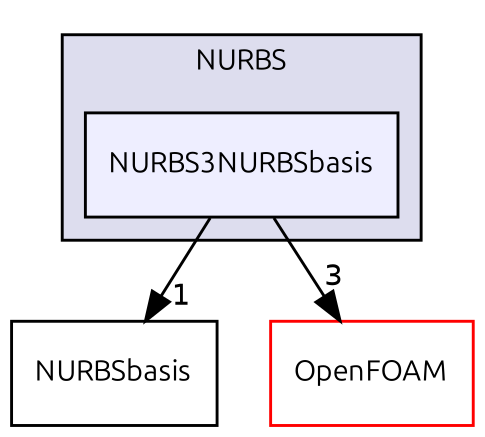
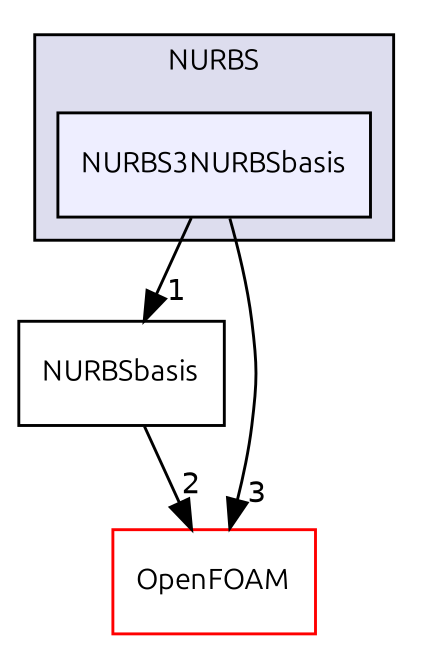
none -> (162, 465)
